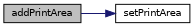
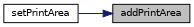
(93, 13) -> (91, 13)
